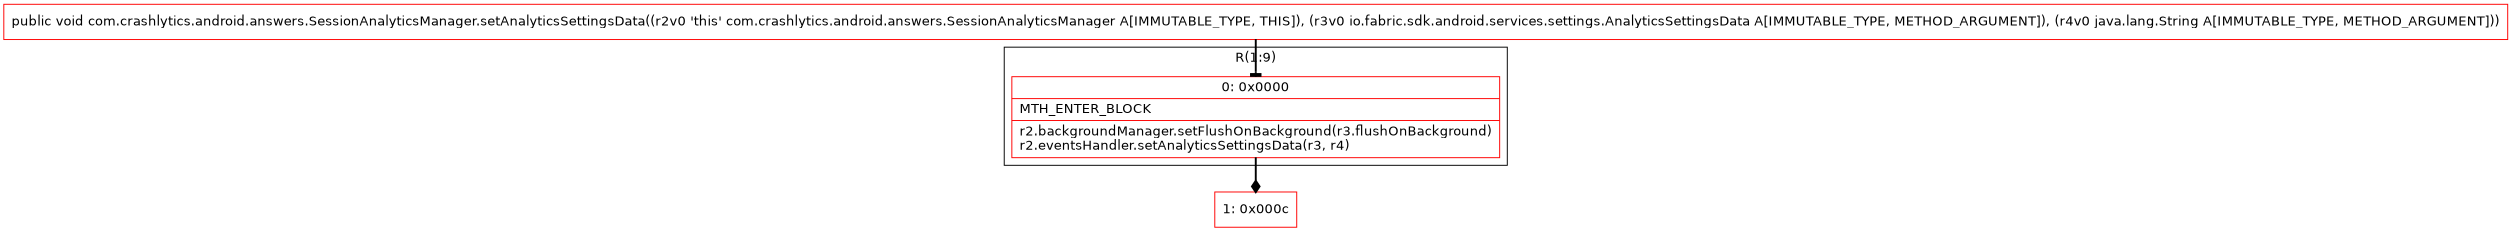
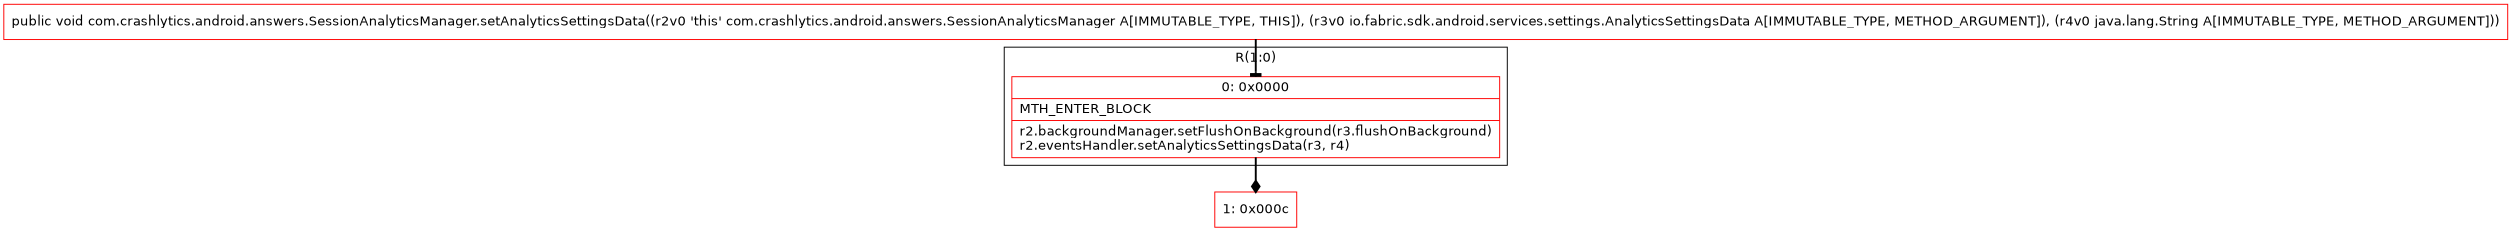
(1256, 58) -> (1256, 58)
